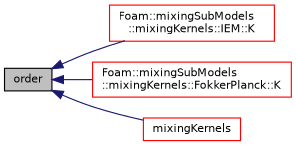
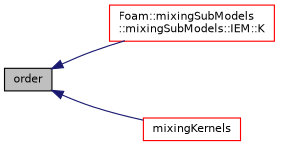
(192, 23) -> (192, 23)
(192, 80) -> none
